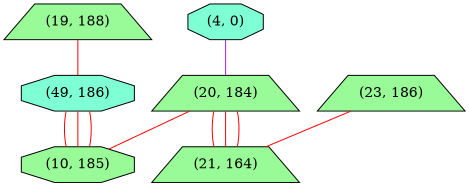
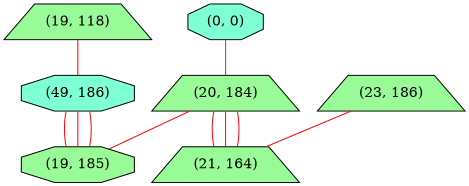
(78, 22) -> (78, 22)
(226, 22) -> (226, 22)
(78, 165) -> (78, 165)
